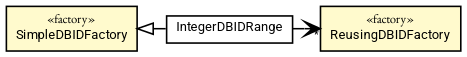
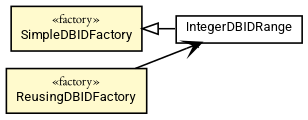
(298, 29) -> (161, 58)
